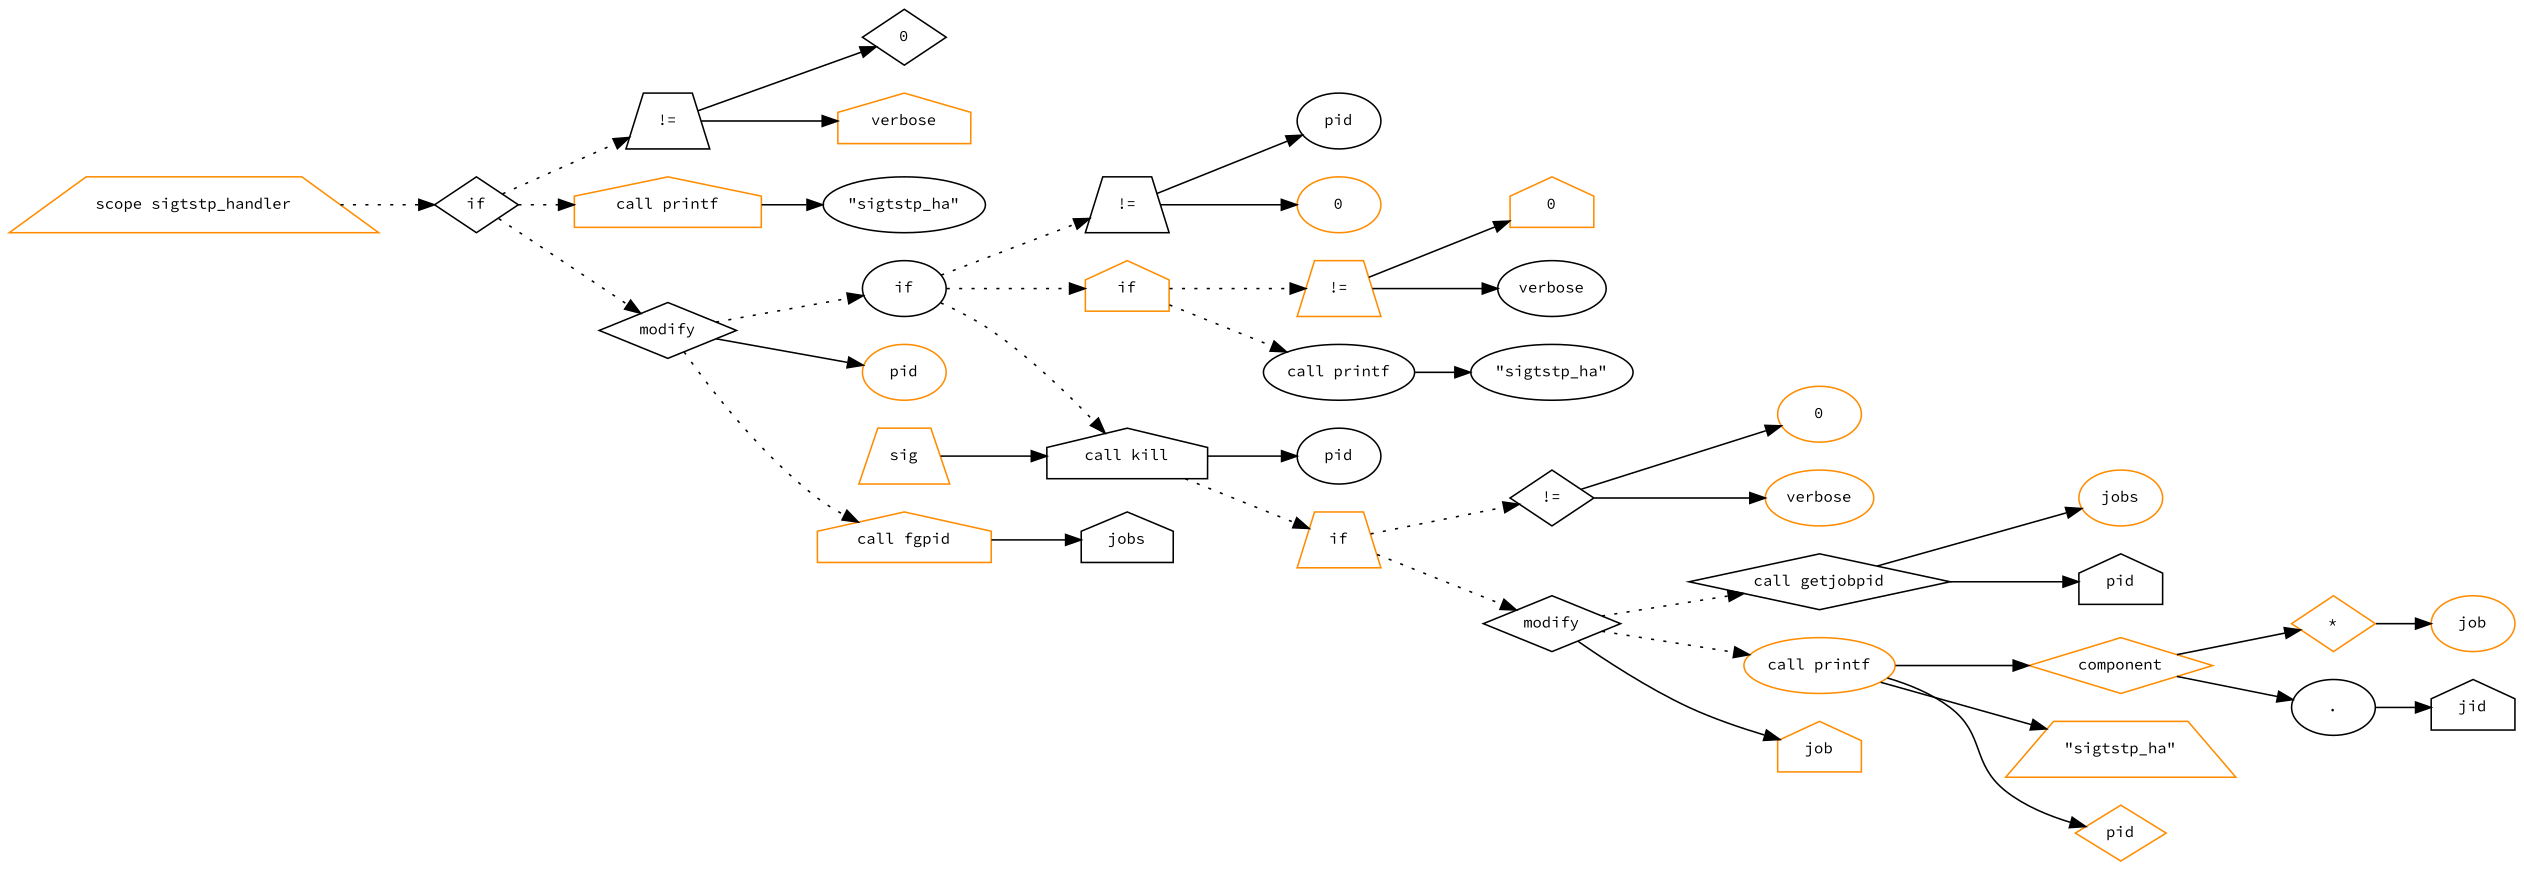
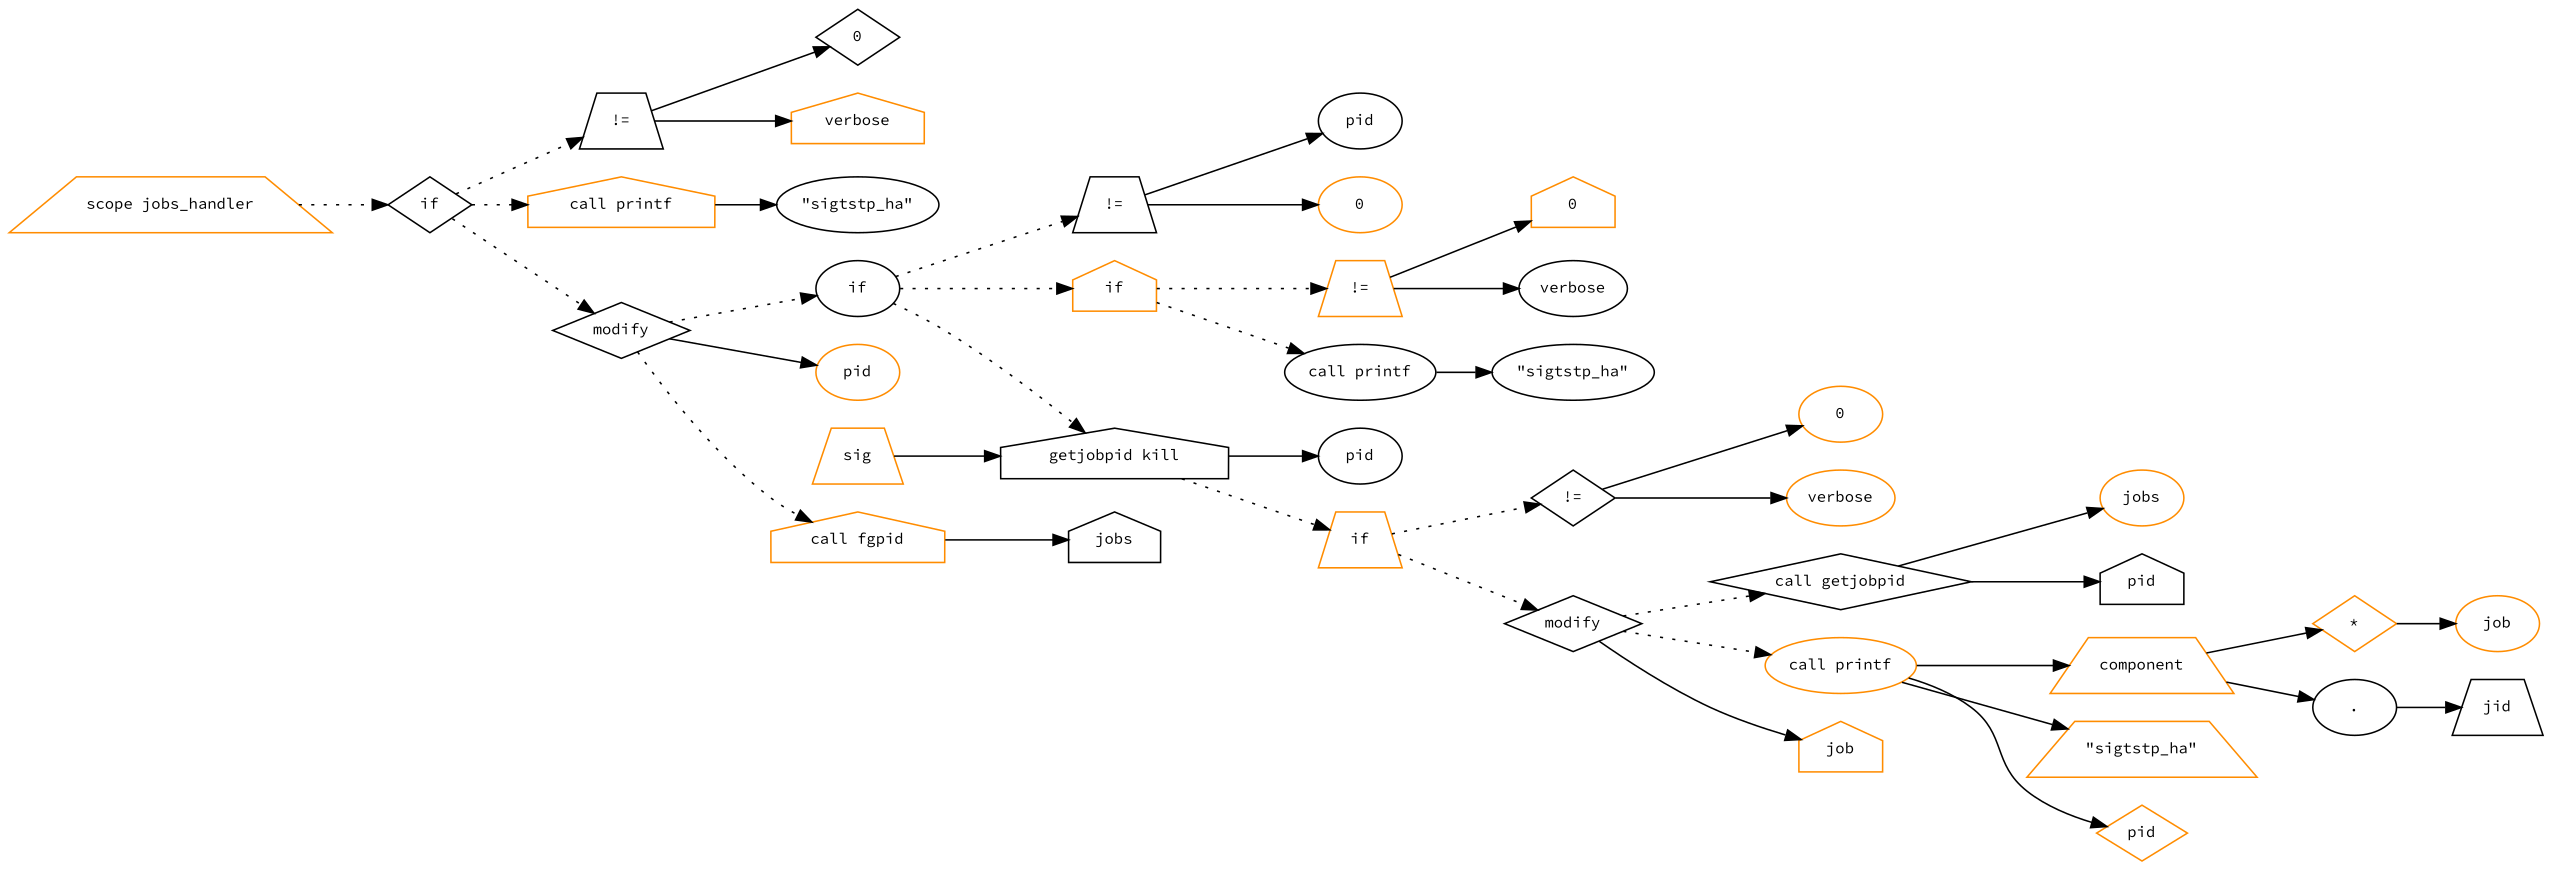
(194, 205) -> (171, 205)
(1127, 456) -> (1115, 456)
(2121, 666) -> (2142, 666)
(2473, 707) -> (2498, 707)
